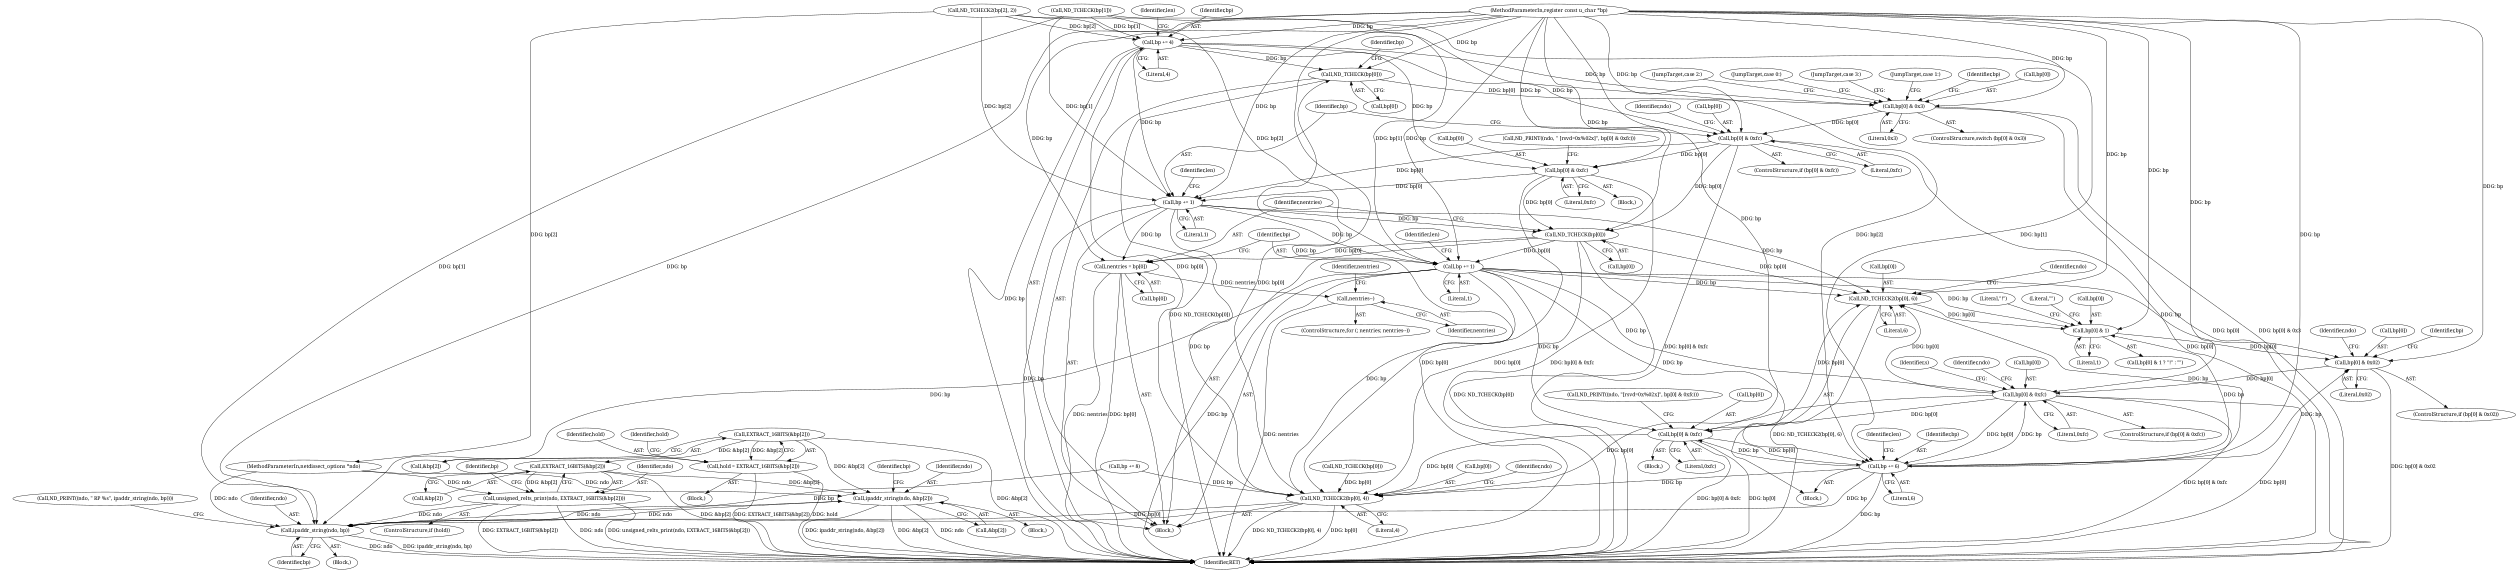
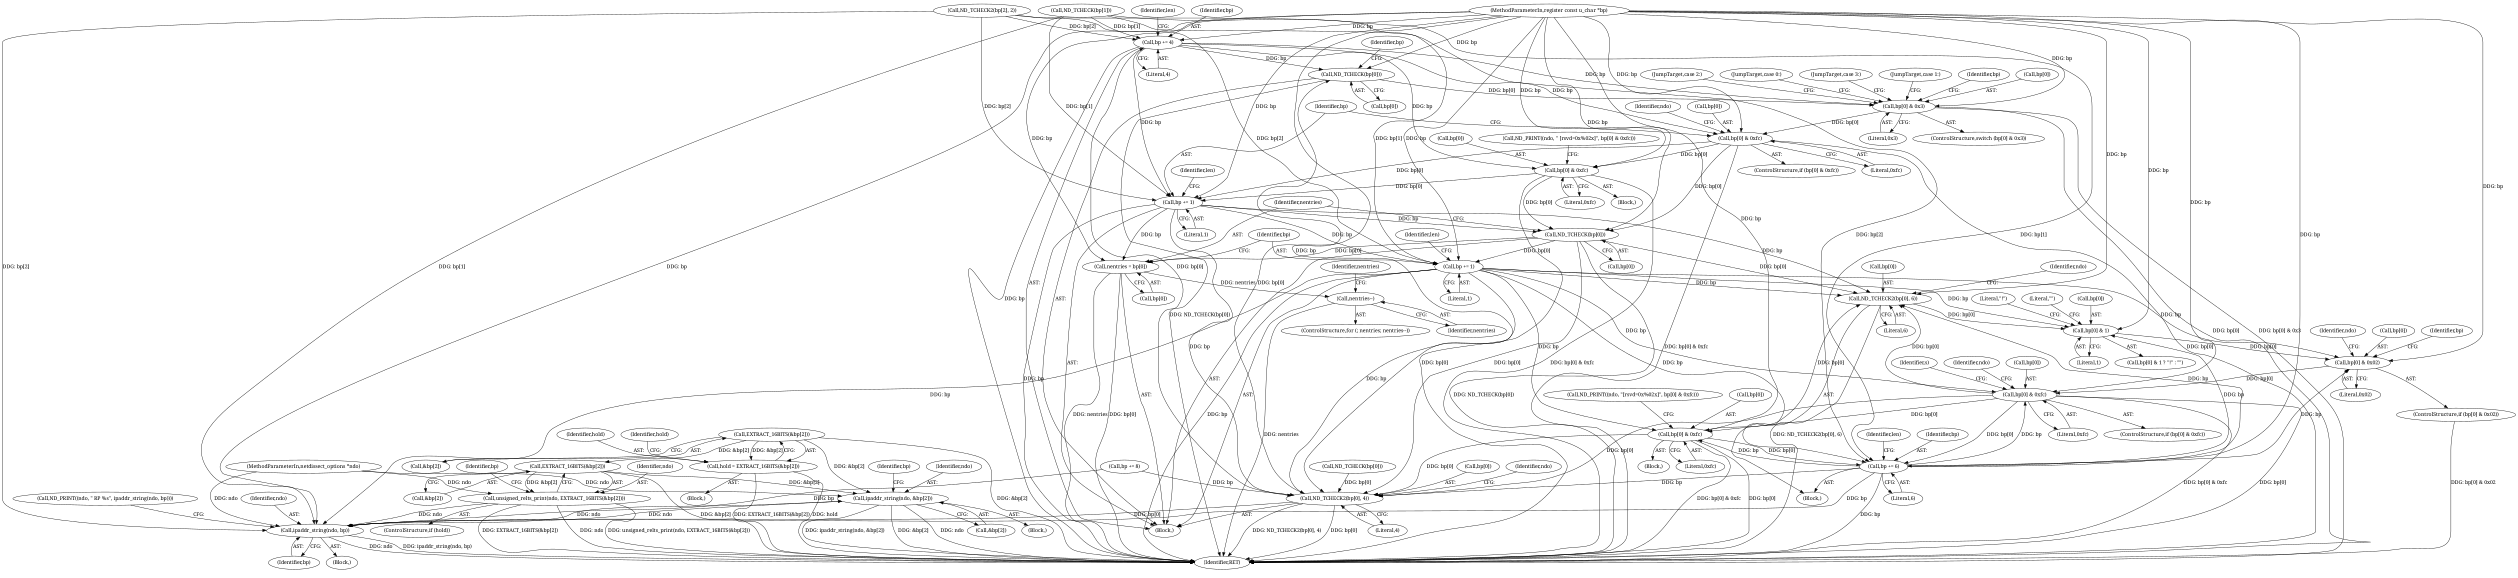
(531, 123) -> (106, 29)
(1912, 560) -> (1912, 559)
